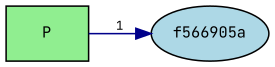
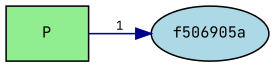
(210, 34) -> (210, 34)
